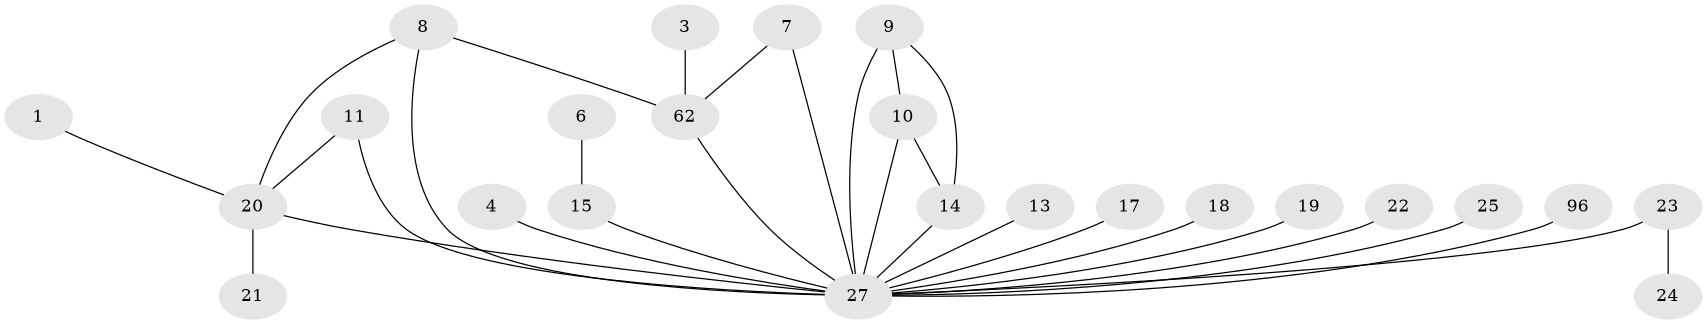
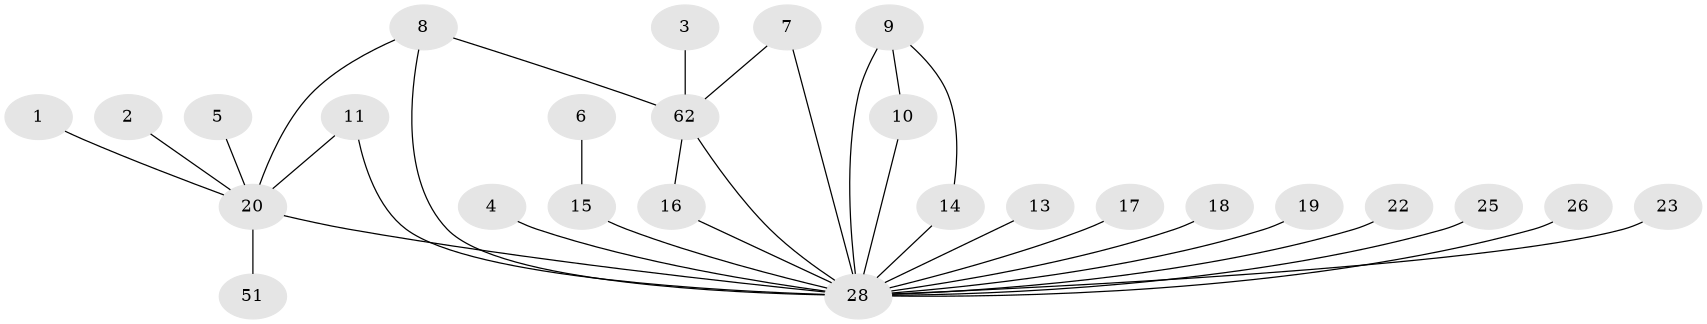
none -> (128, 117)
none -> (218, 117)
(927, 162) -> none
none -> (672, 207)
(1578, 207) -> (1578, 207)
(253, 297) -> (253, 297)
(858, 297) -> (858, 297)
(1668, 297) -> none
